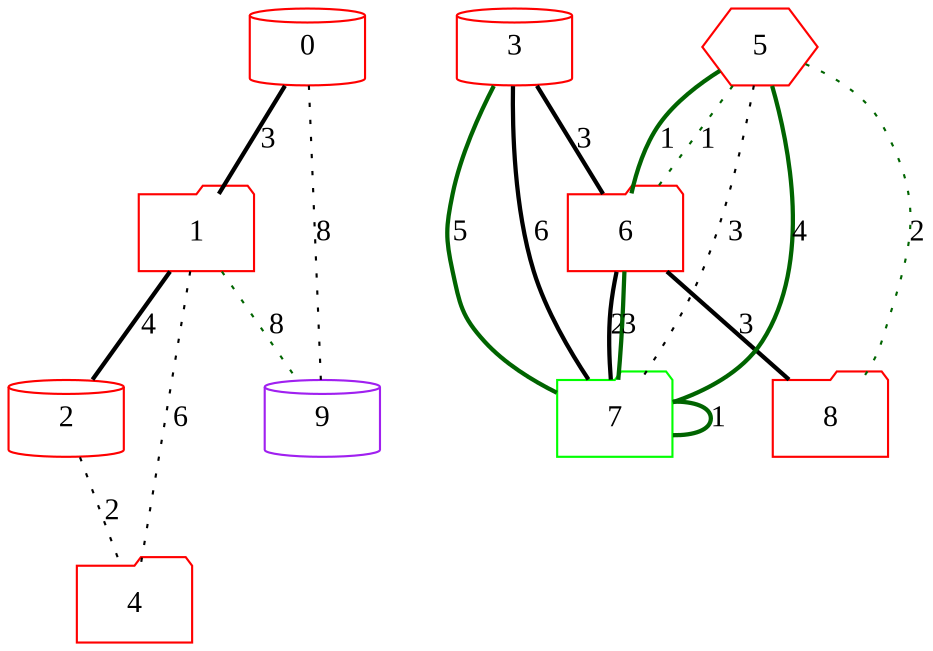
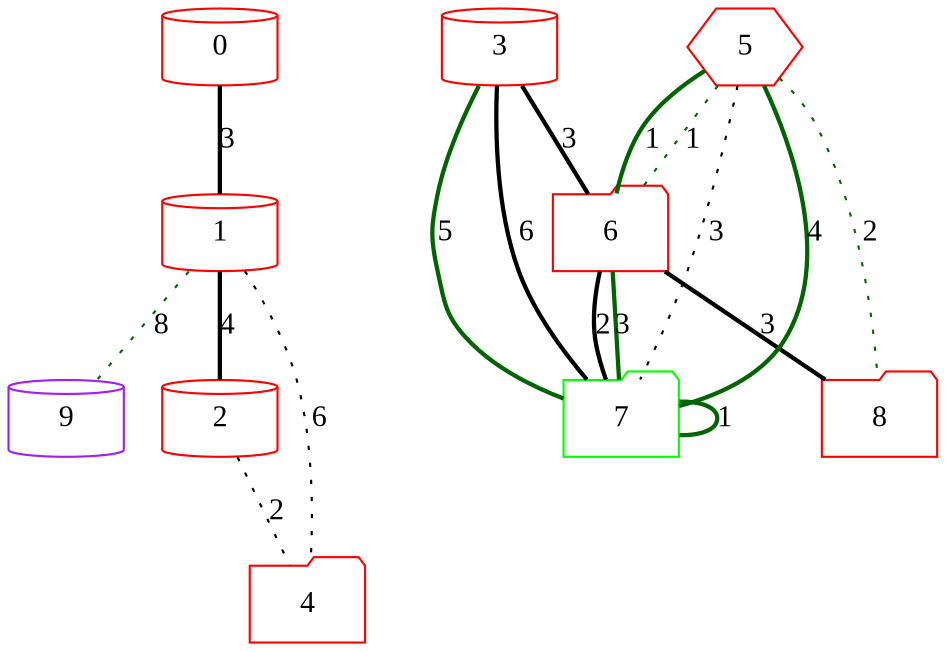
(196, 233) -> (220, 233)
(315, 233) -> none
